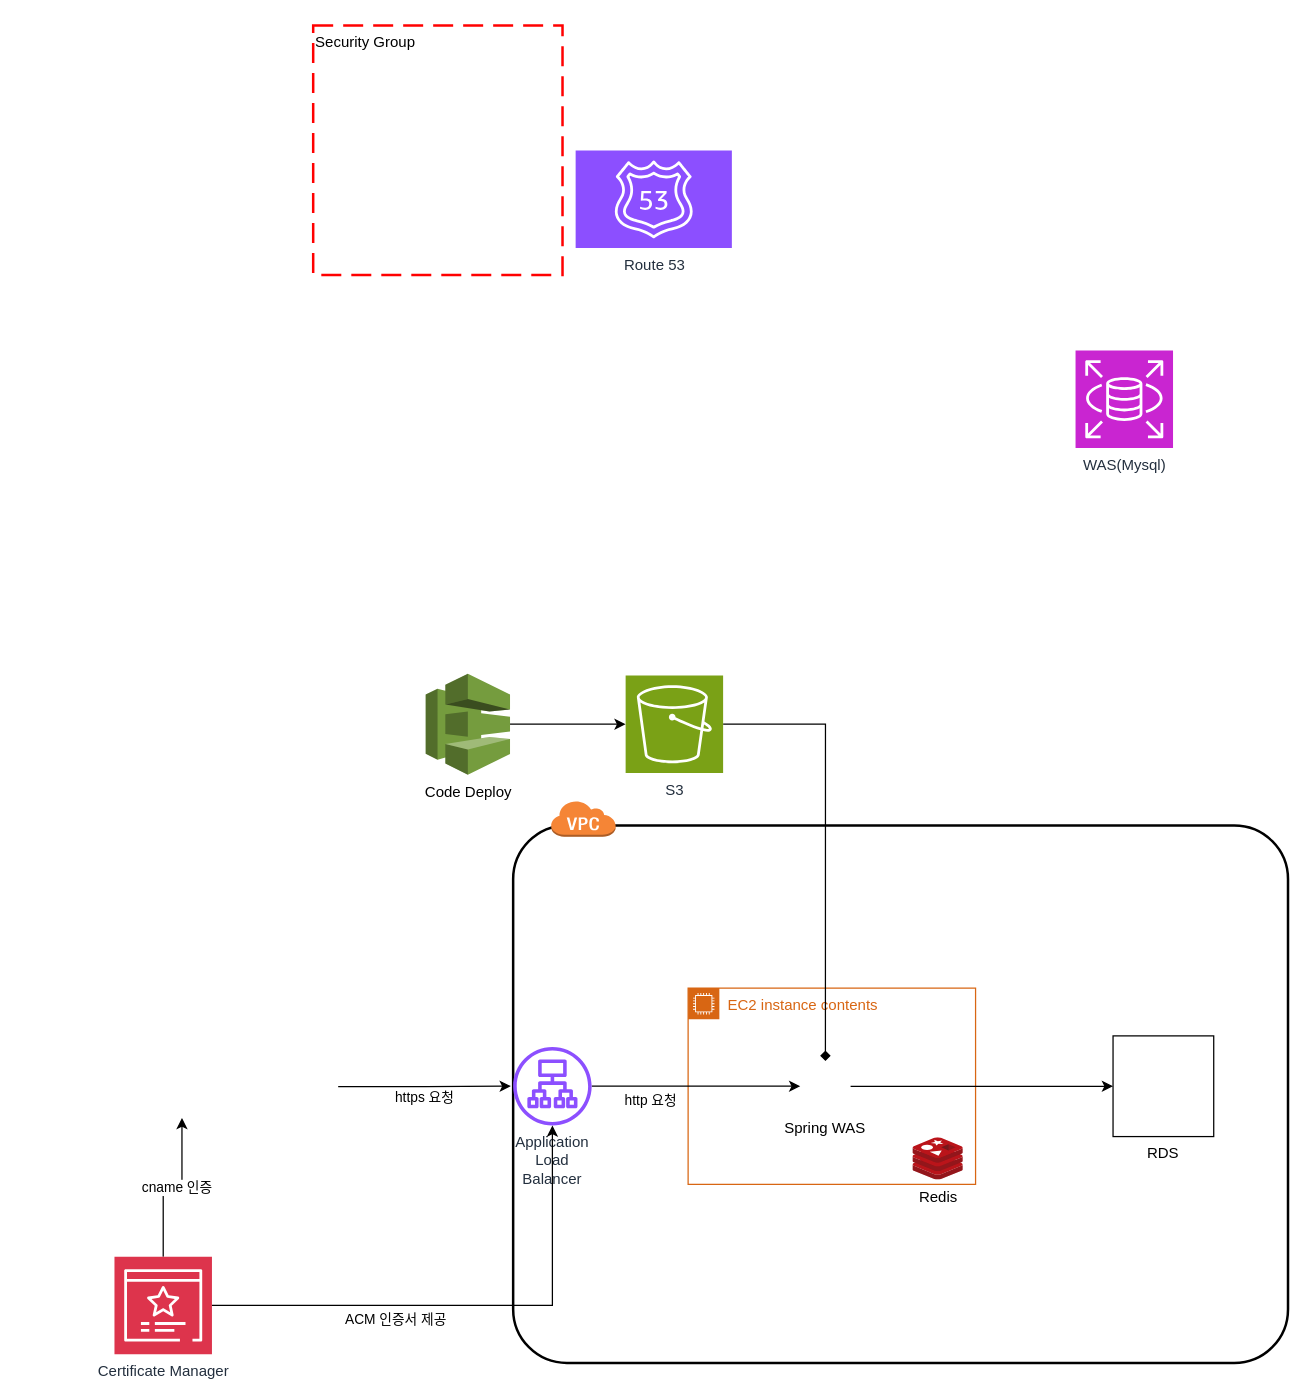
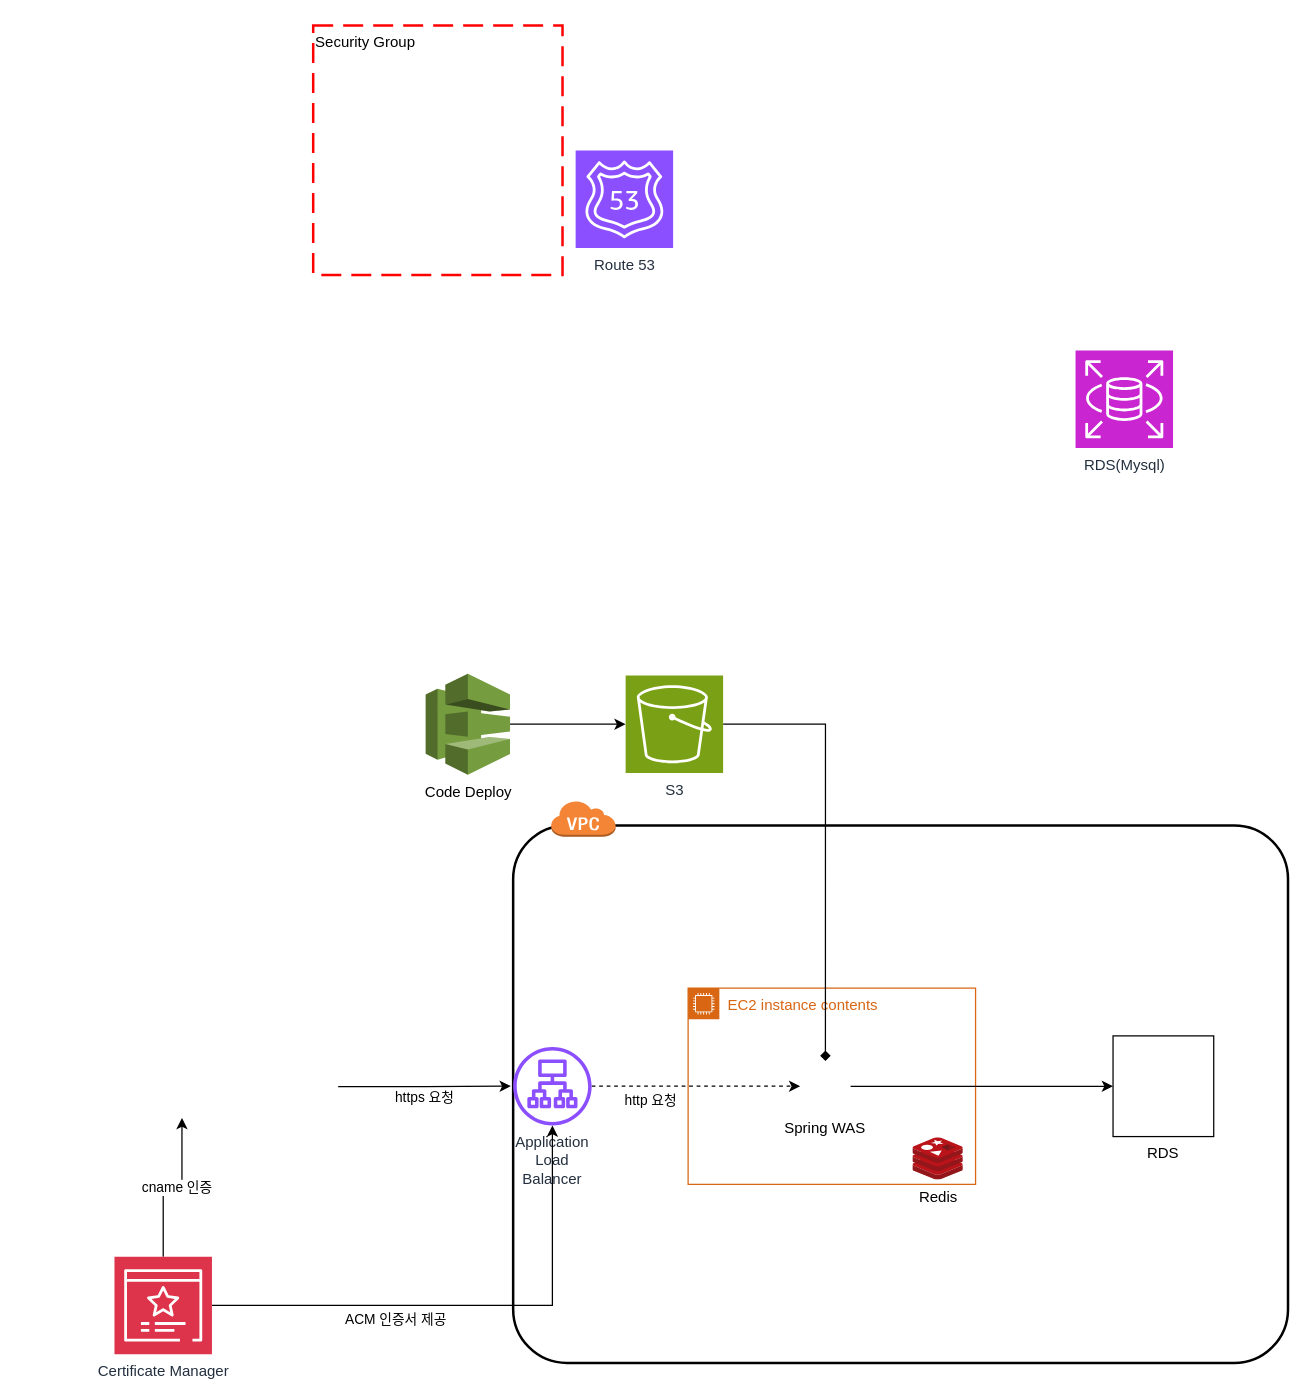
(654, 199) -> (624, 199)
(1125, 466) -> (1125, 466)
(692, 1086) -> (692, 1086)
